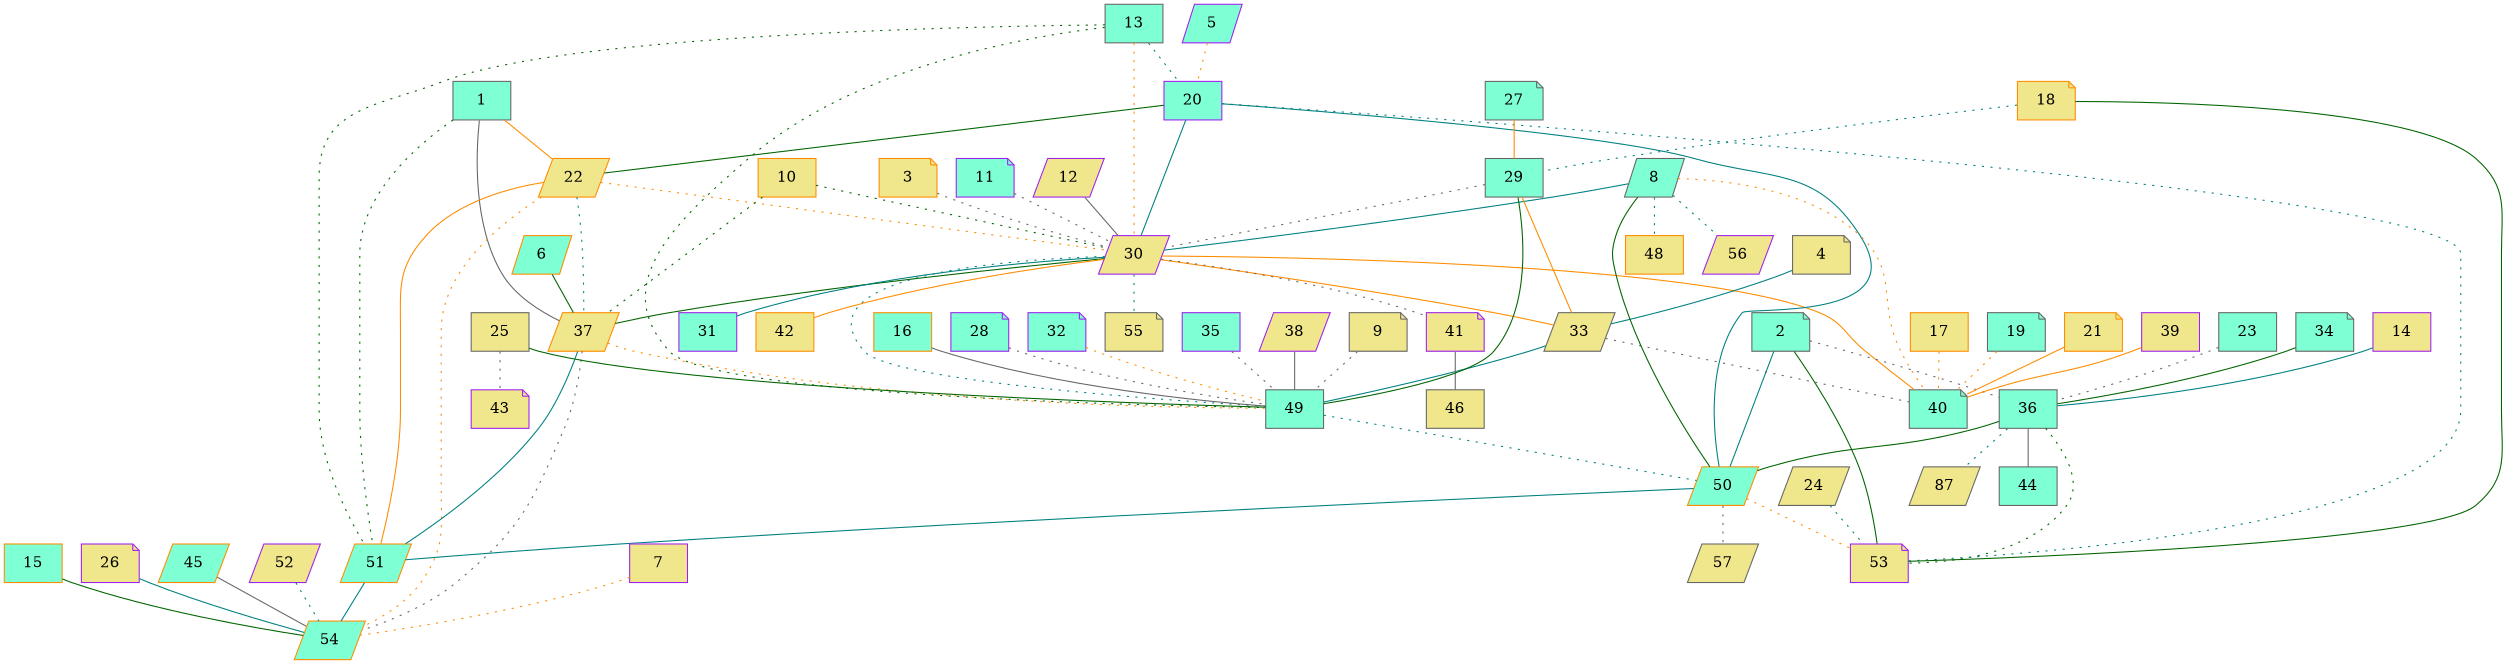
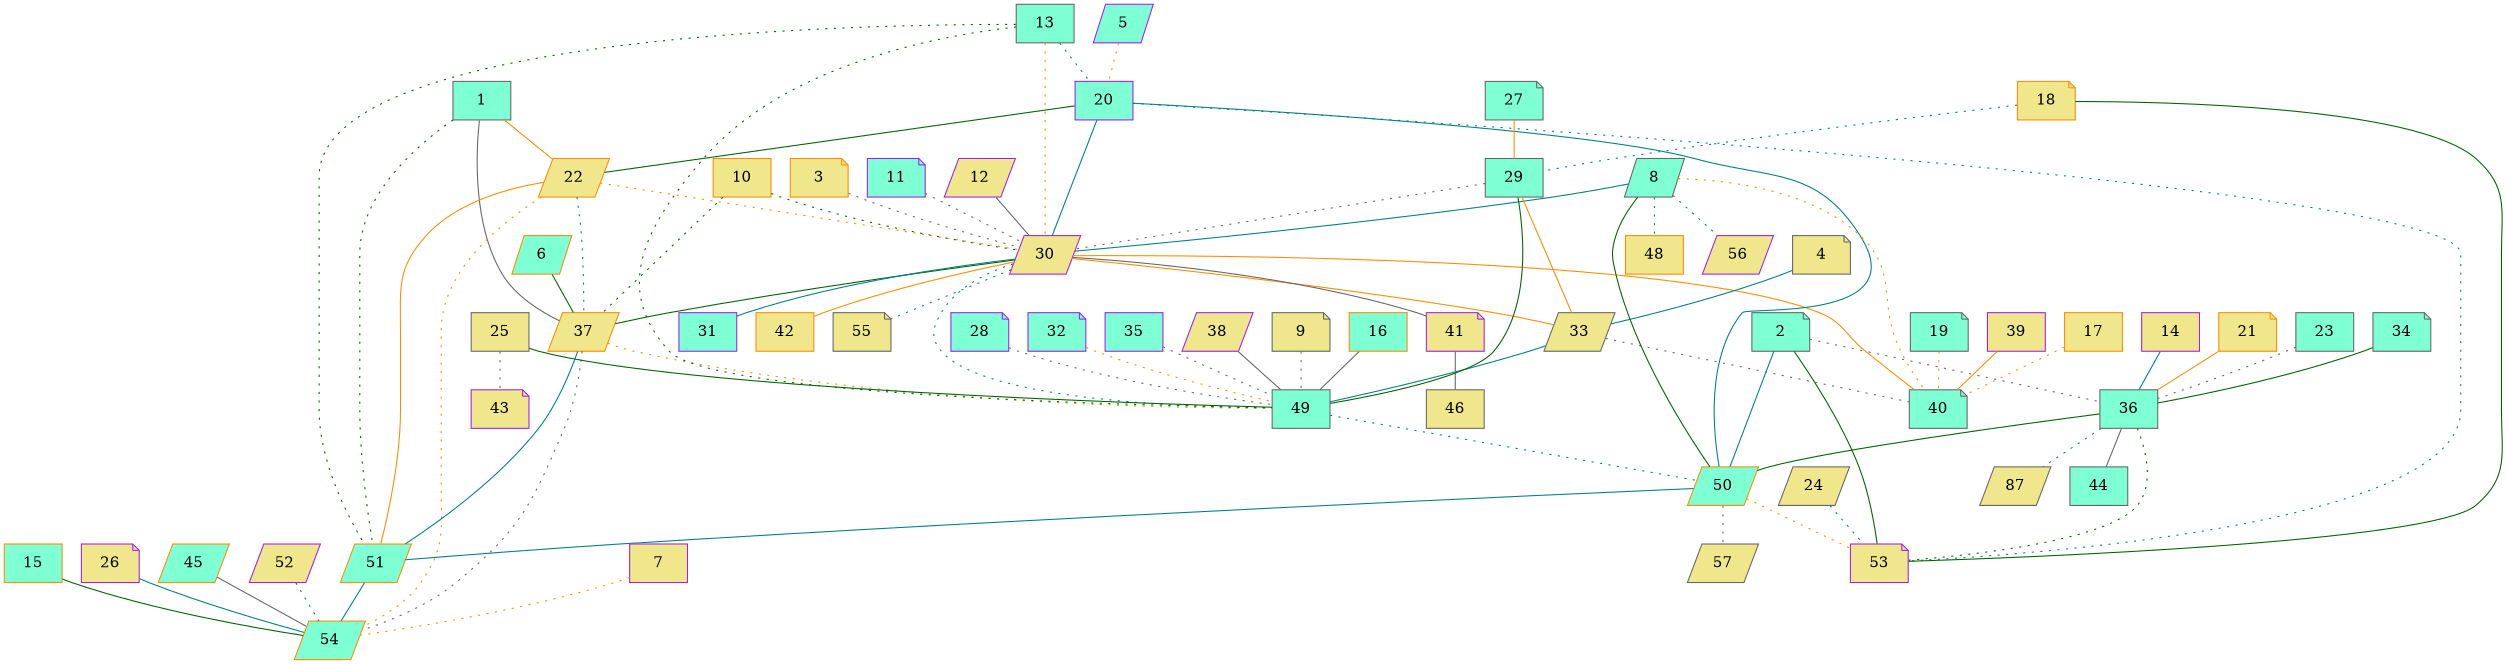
(1361, 297) -> (1251, 277)
(2016, 371) -> (2188, 370)
